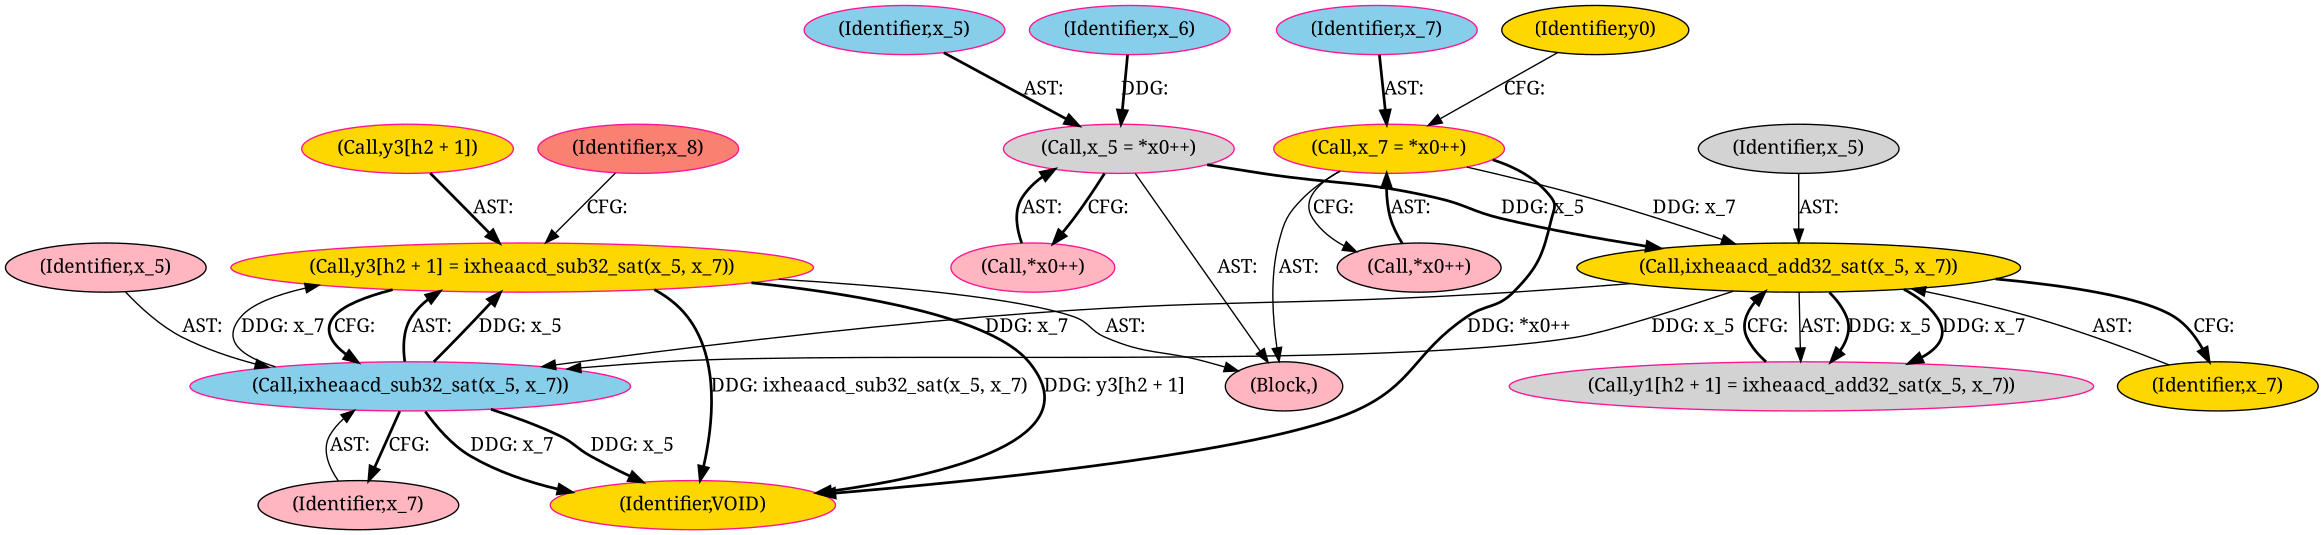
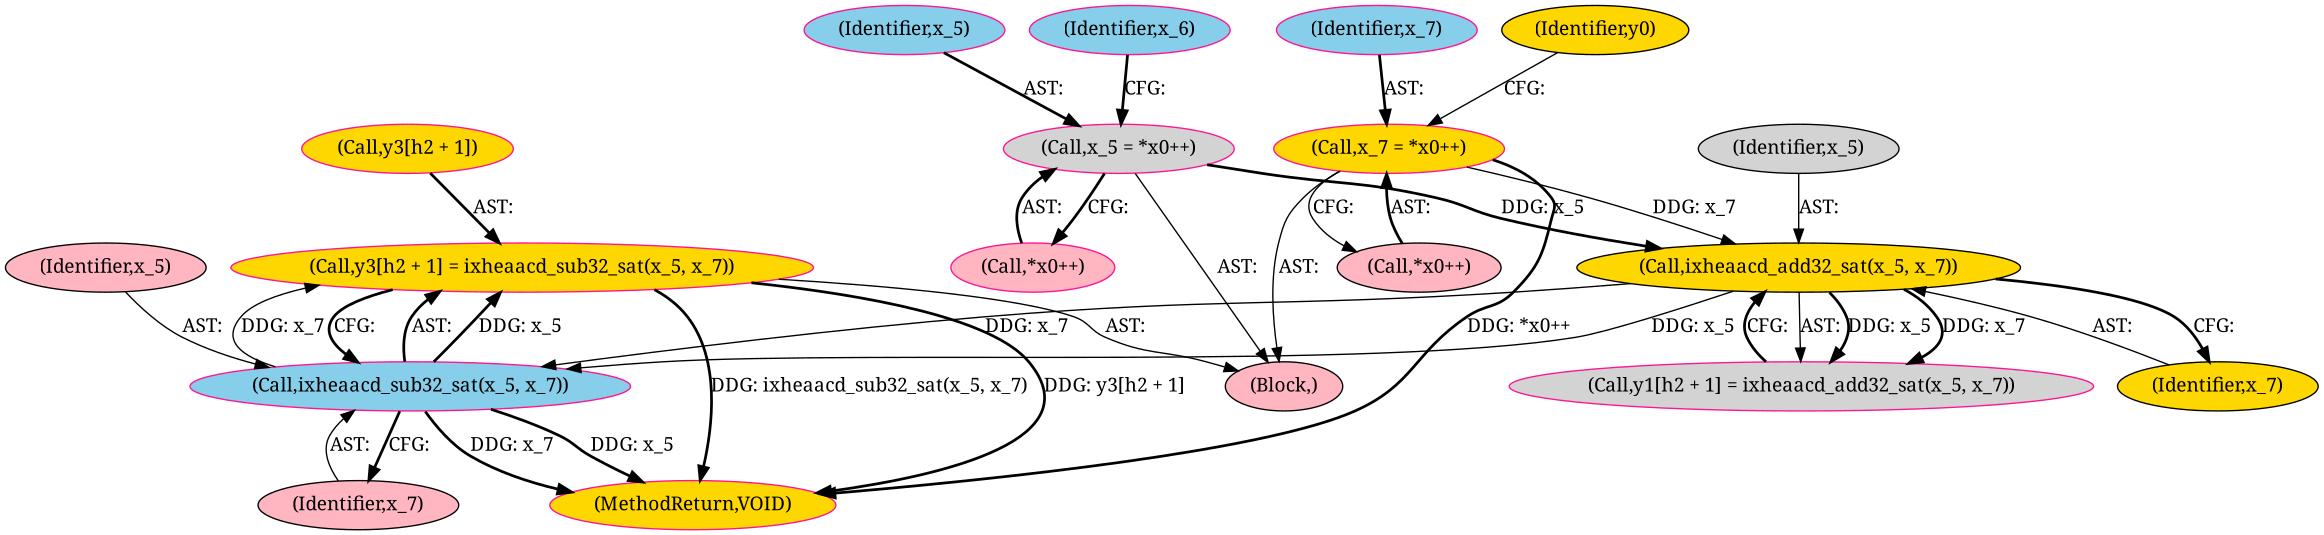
(1148, 89) -> (1148, 89)
(638, 149) -> none
(693, 505) -> (693, 505)
